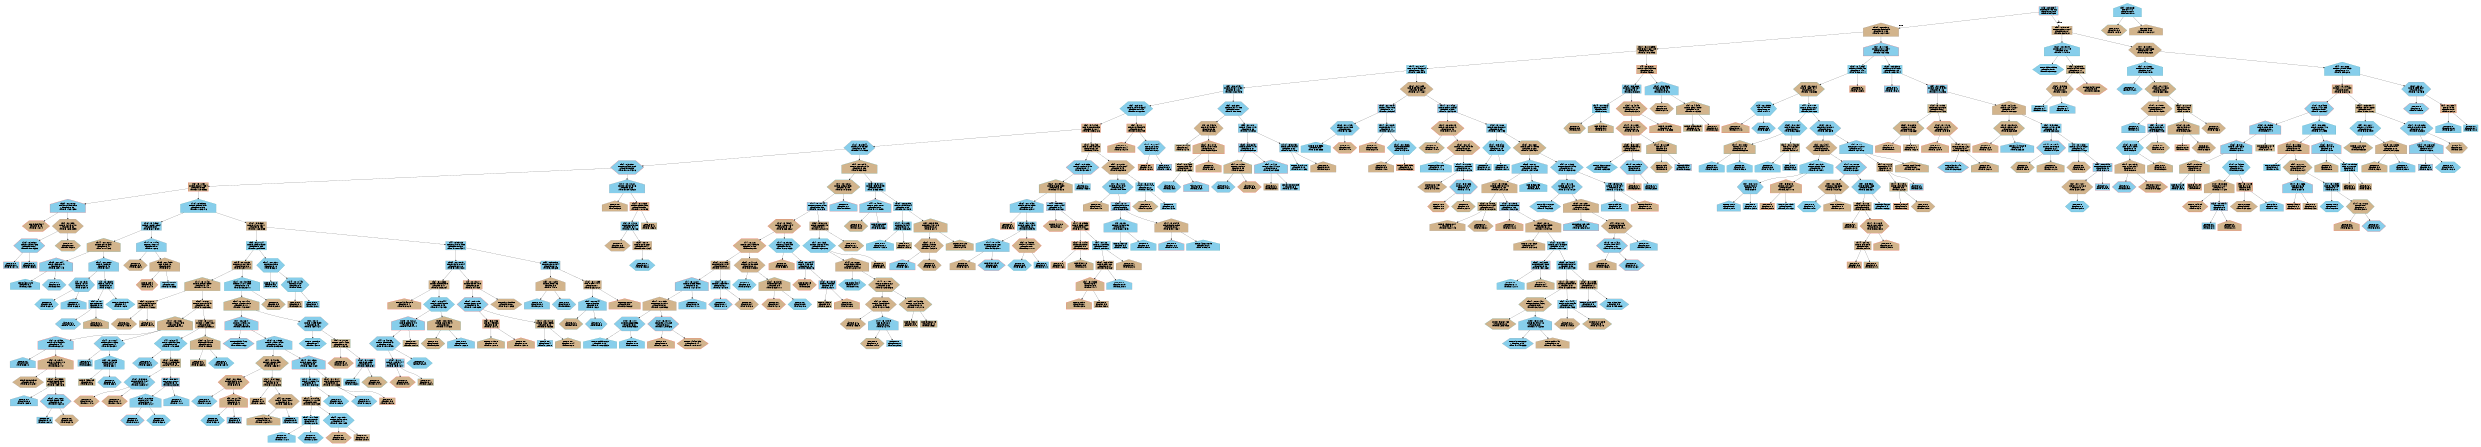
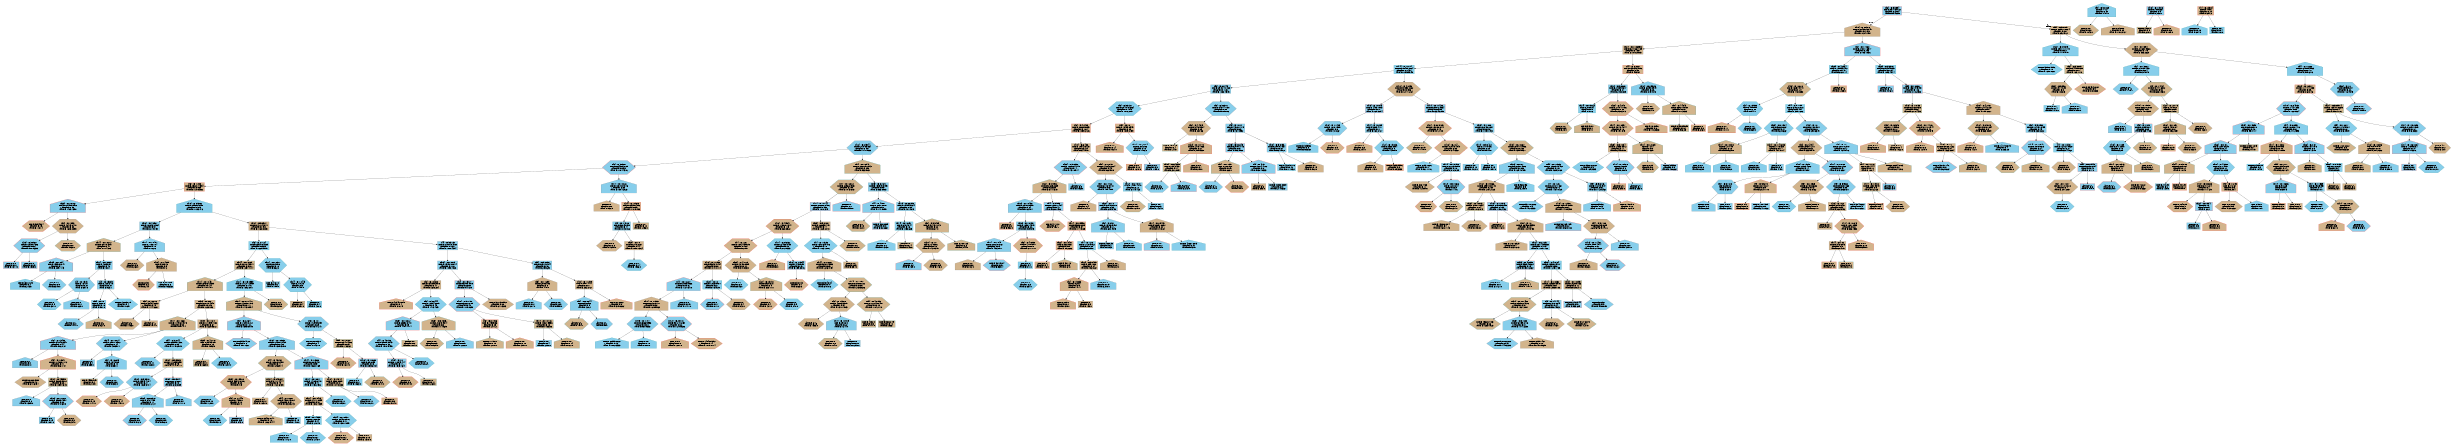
(2433, 99) -> none
(2204, 148) -> (2190, 148)
(1509, 226) -> (1497, 226)
(1023, 256) -> (1025, 273)
(104, 265) -> (104, 265)
(816, 275) -> none
(473, 285) -> (464, 285)
